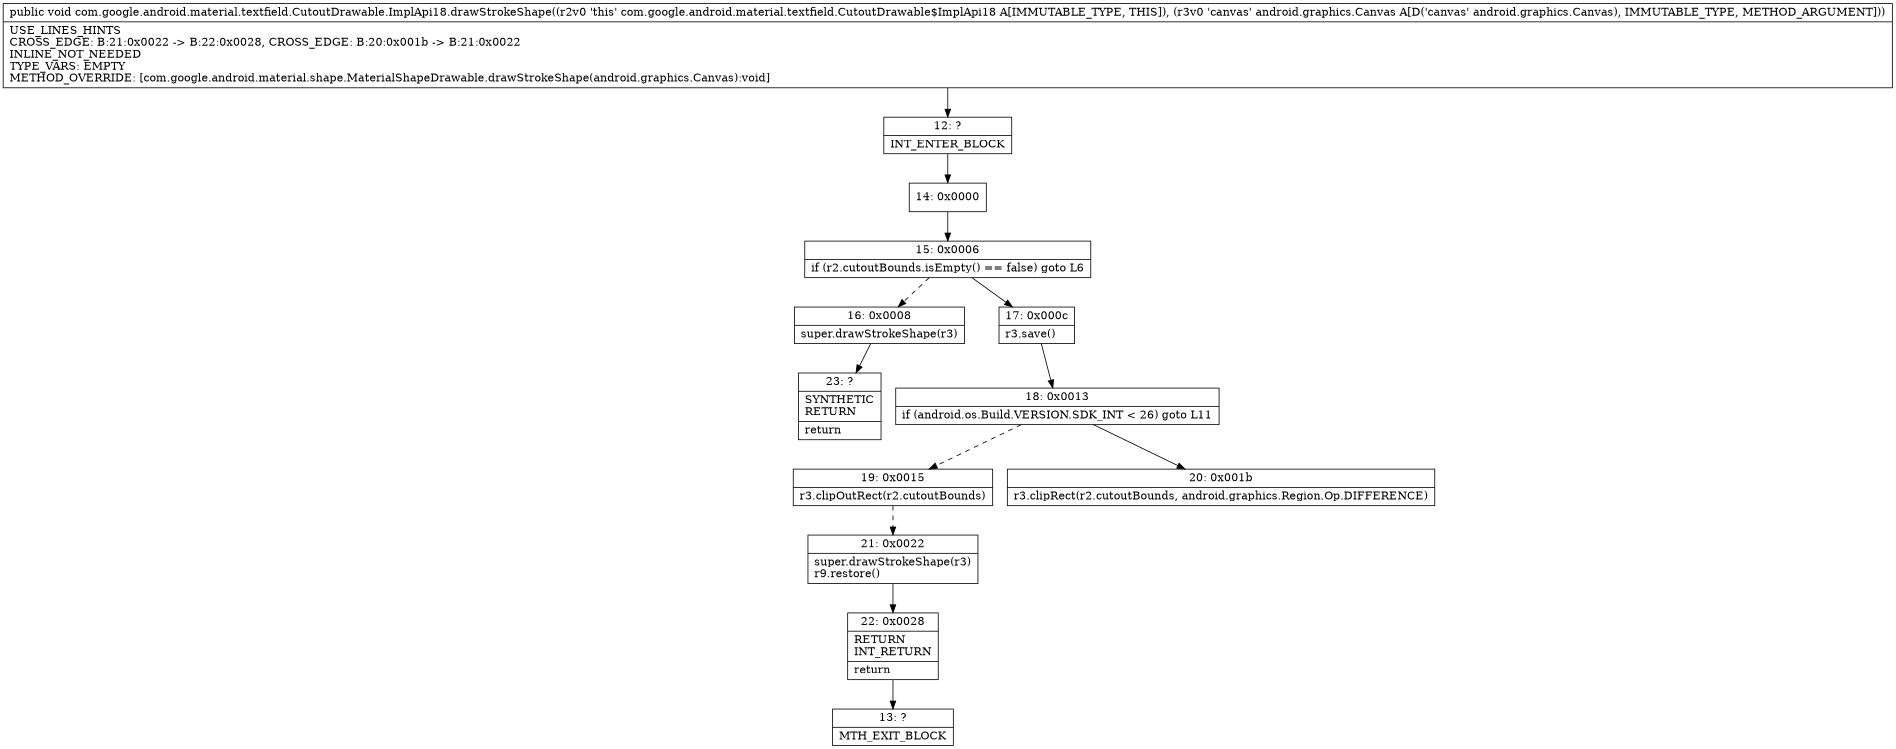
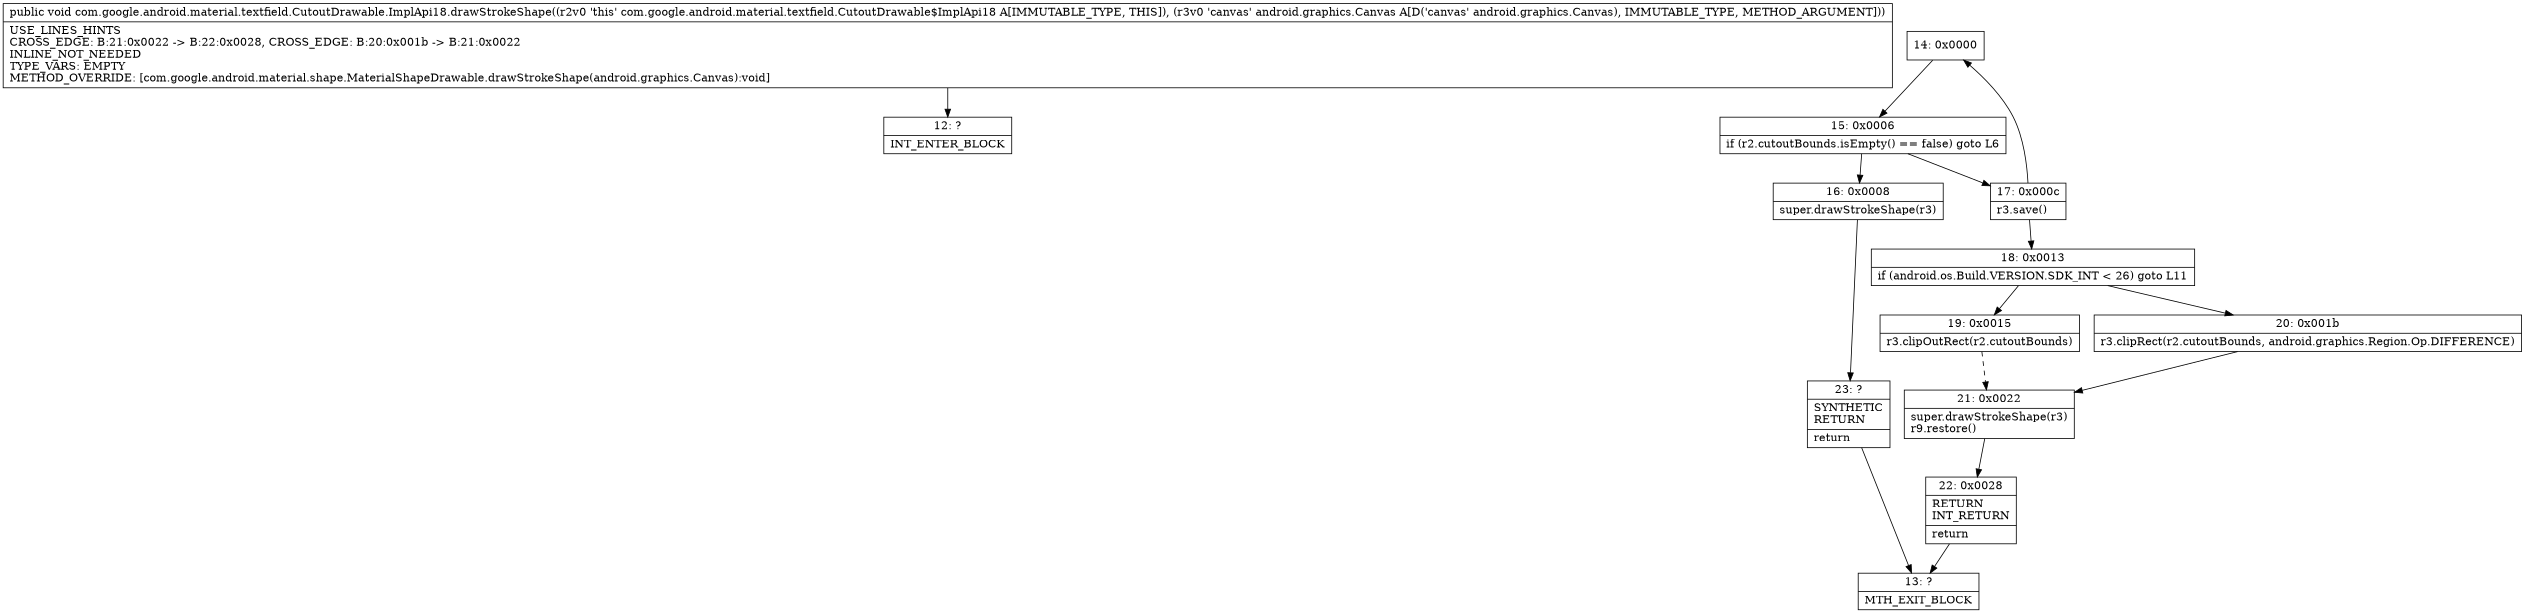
(948, 164) -> (2013, 117)
(917, 290) -> (1861, 164)
none -> (2160, 371)
(979, 445) -> (2009, 297)
none -> (1885, 507)
